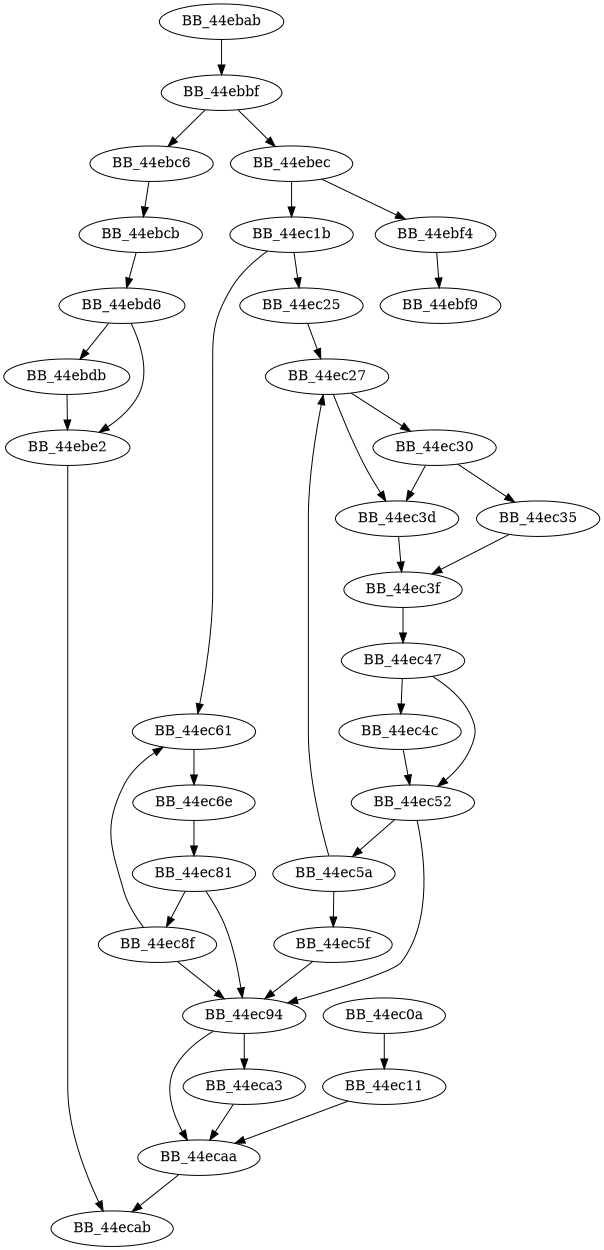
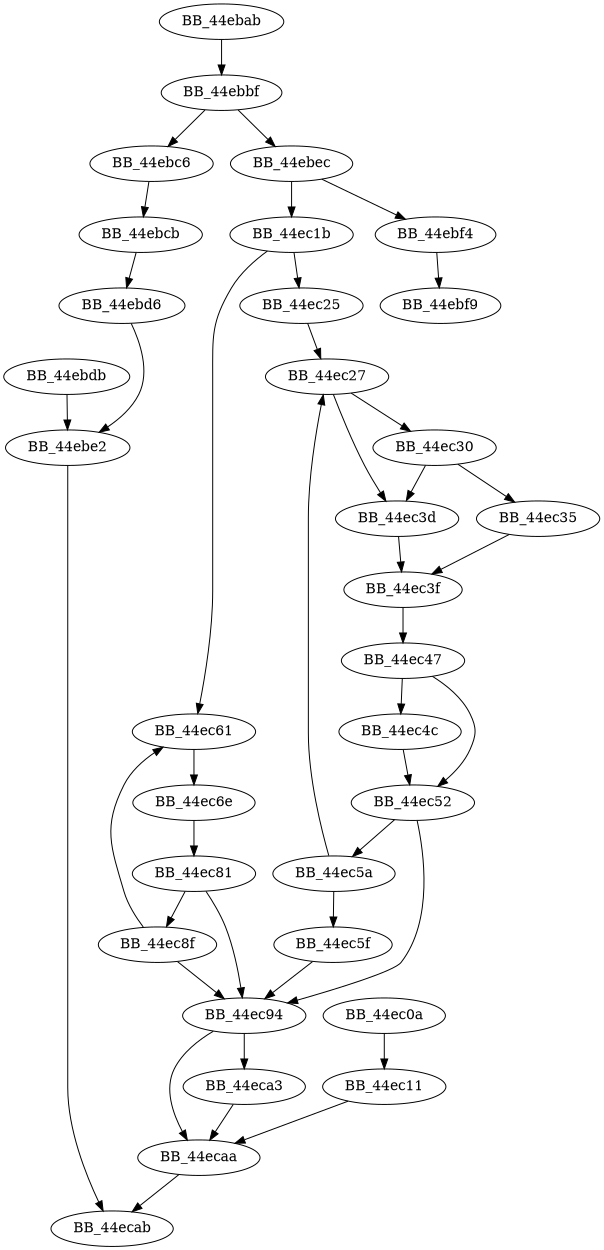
(97, 337) -> none
